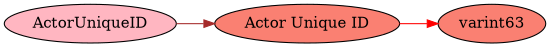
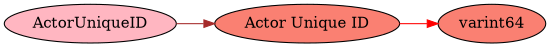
(492, 24) -> (492, 24)
